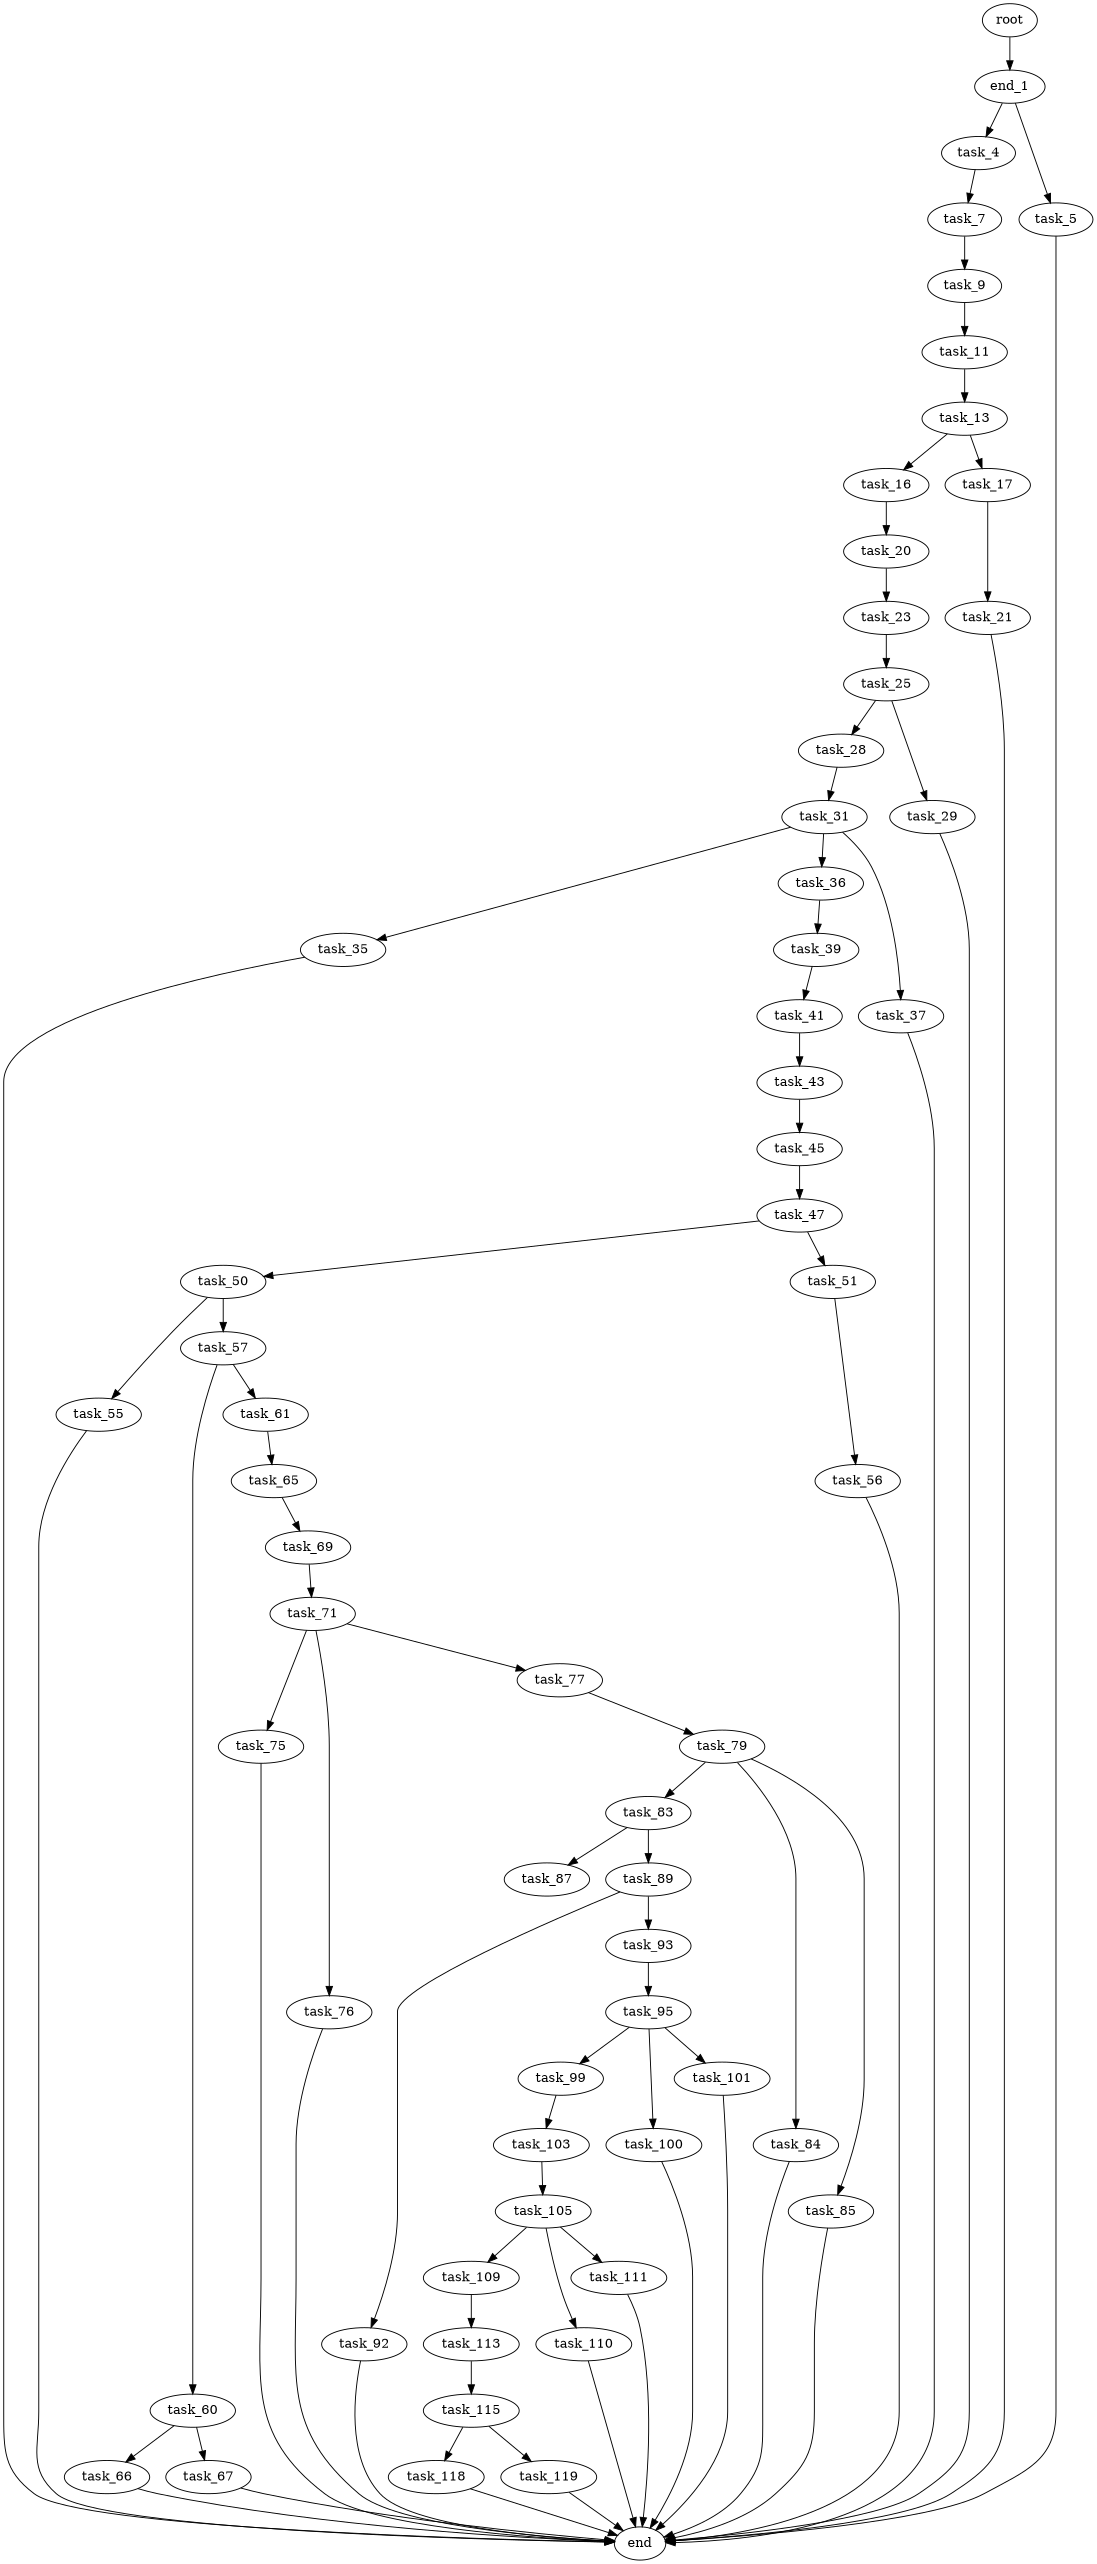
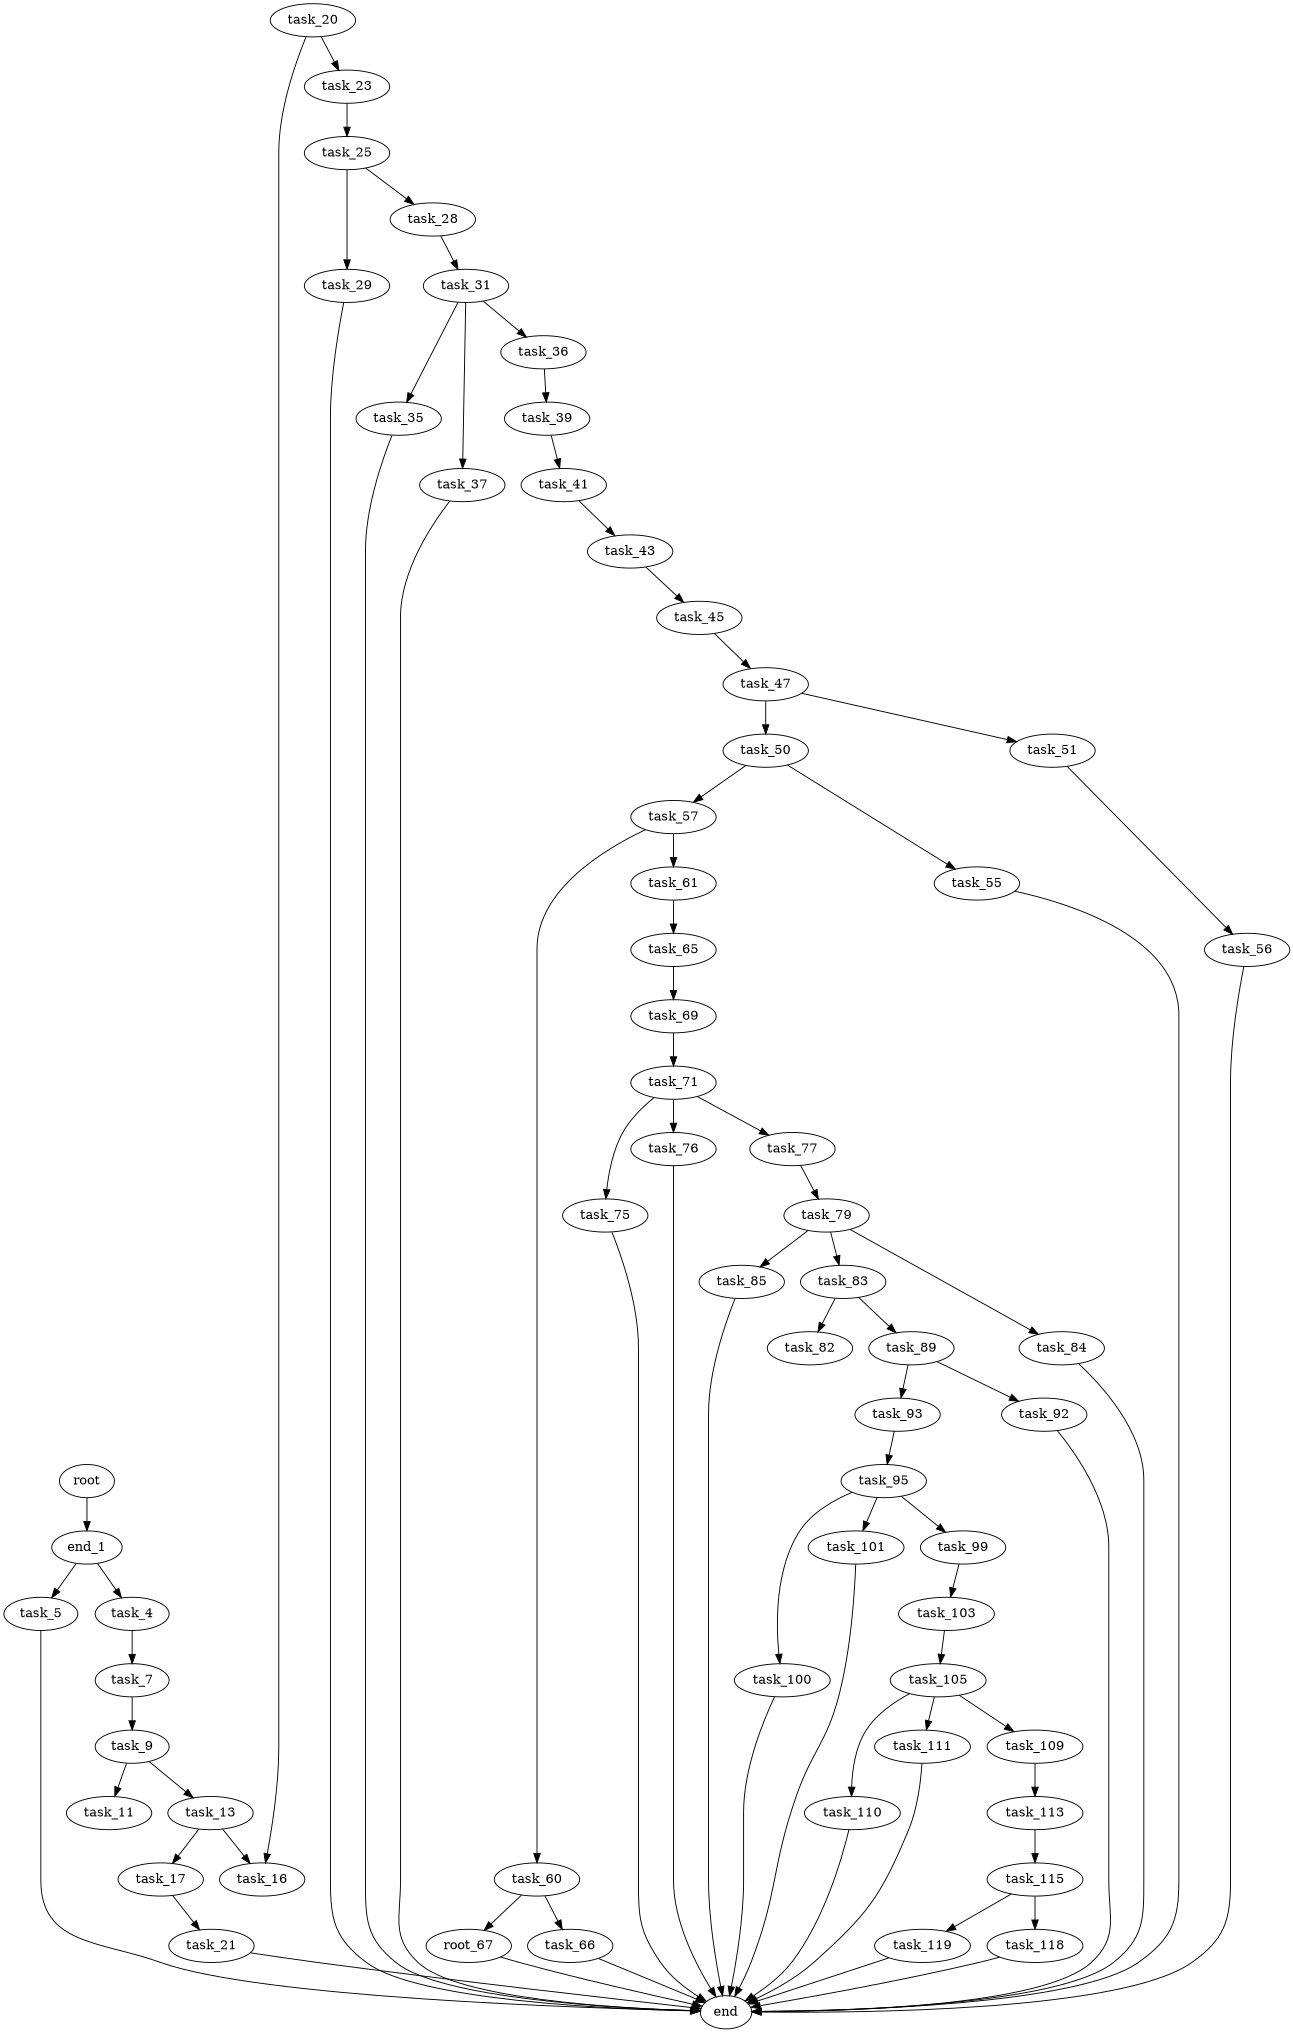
(965, 381) -> (168, 1777)
(886, 514) -> (279, 944)
(547, 1879) -> (810, 1348)
(208, 2477) -> (469, 1946)
